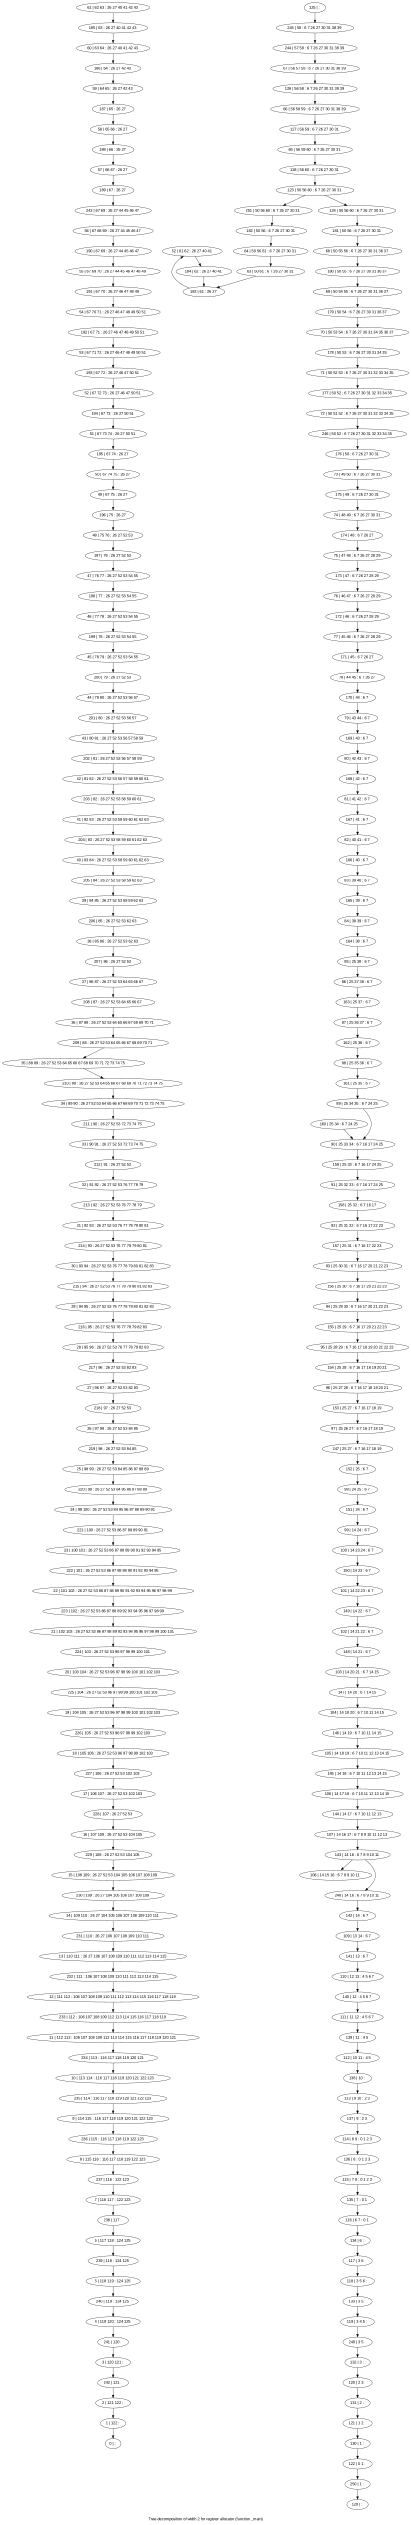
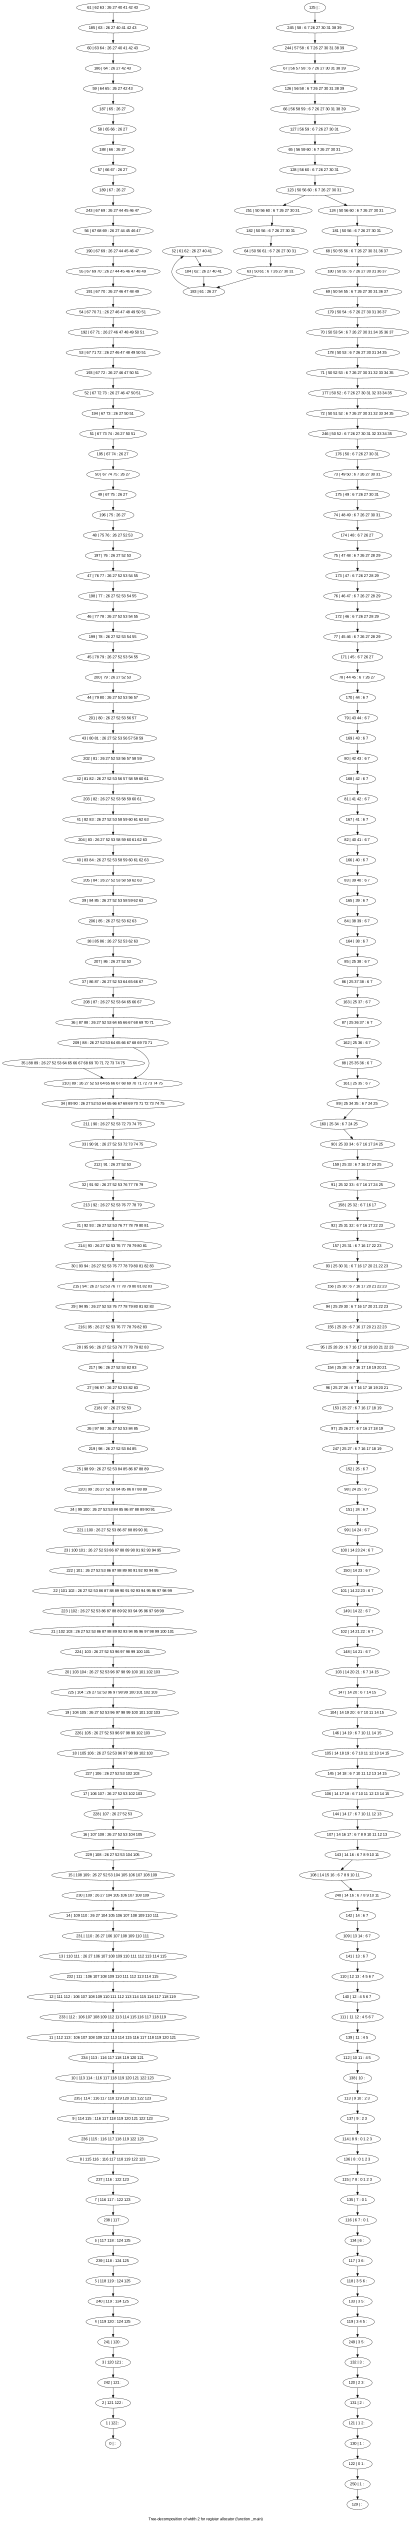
(95, 1052) -> (149, 1062)
(371, 1123) -> (349, 1113)
(375, 1874) -> (346, 1884)
